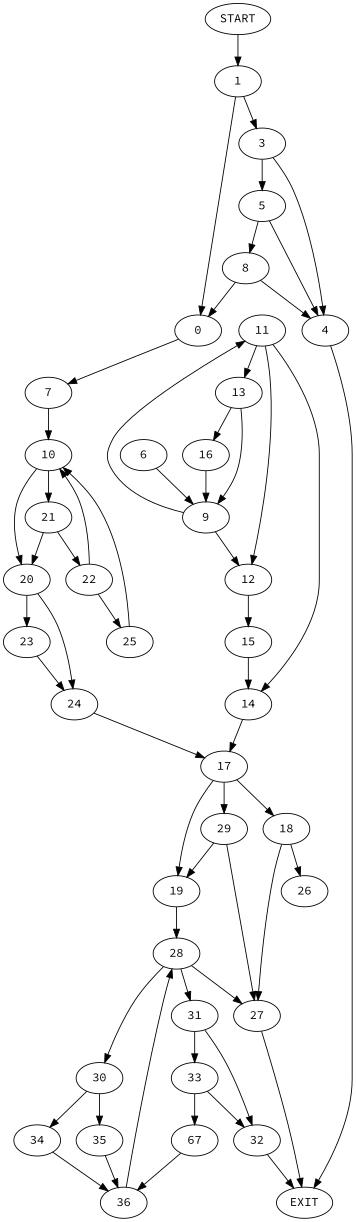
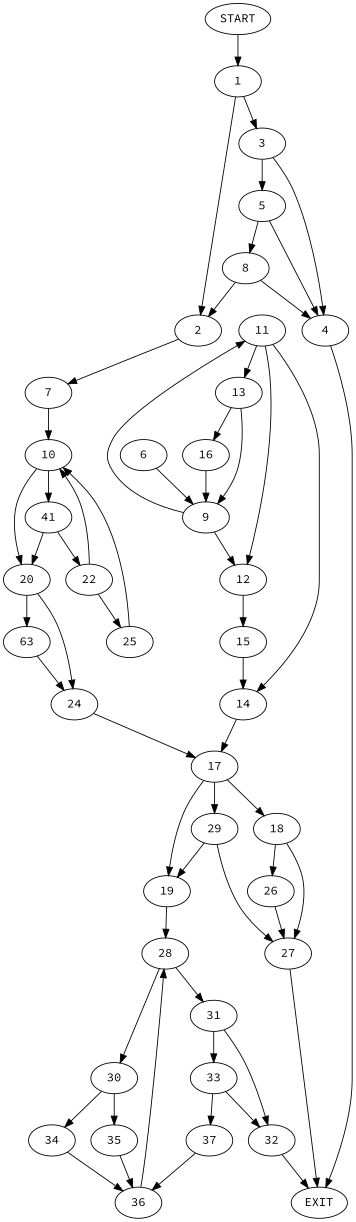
(198, 331) -> (198, 331)
(48, 517) -> (48, 517)
(27, 642) -> (27, 642)
(213, 982) -> (278, 918)
(195, 1140) -> (209, 1140)
